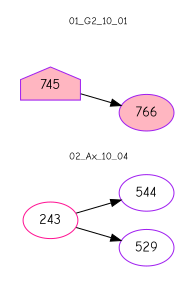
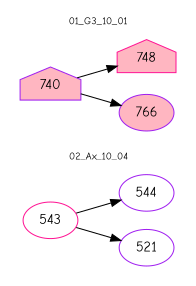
(98, 22) -> (98, 22)
none -> (147, 58)
(50, 85) -> (50, 85)
(50, 220) -> (50, 220)
(147, 248) -> (147, 248)
